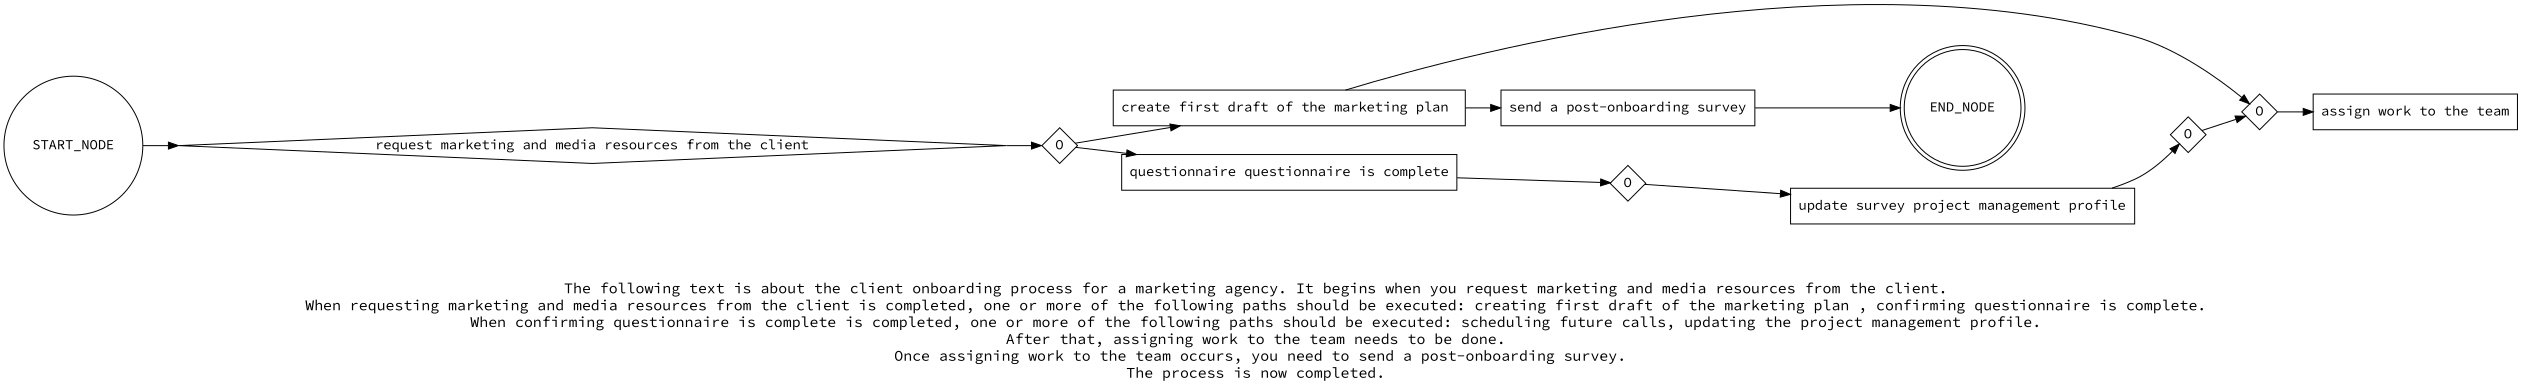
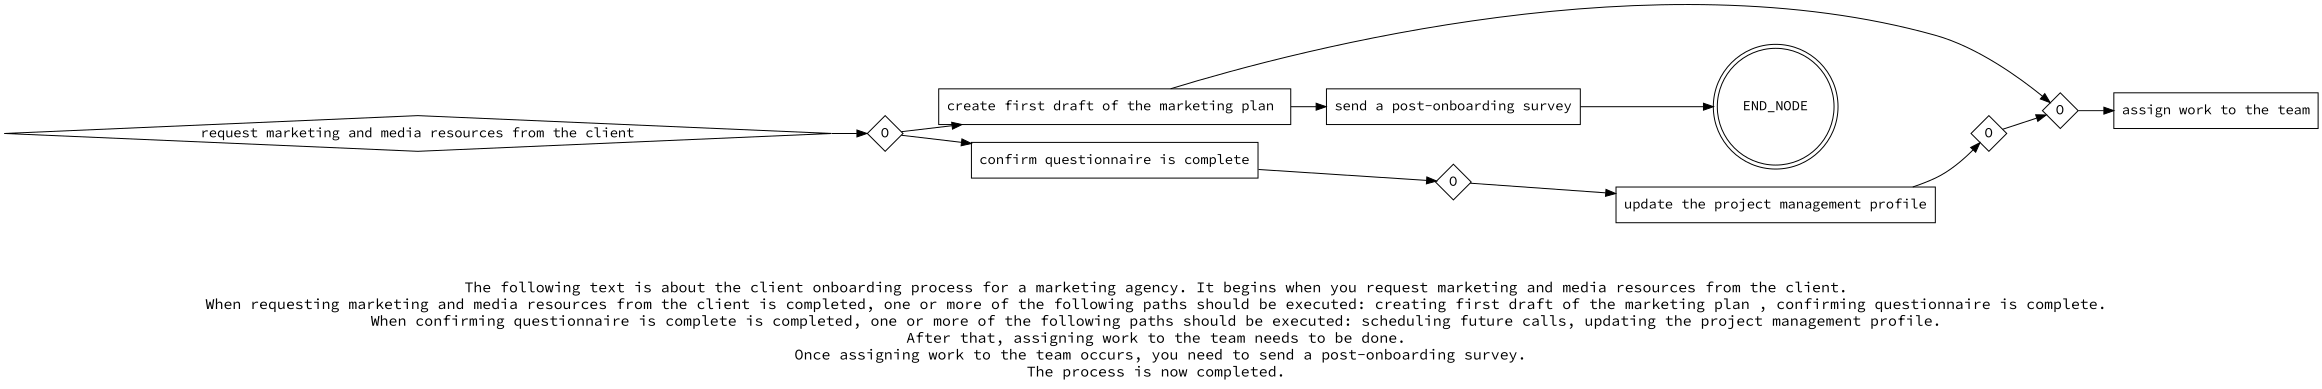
(73, 146) -> none
(1289, 172) -> (1115, 160)
(1963, 206) -> (1776, 205)
